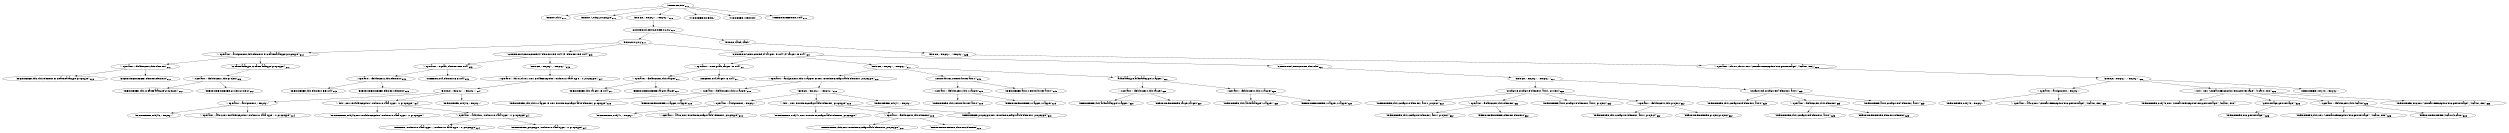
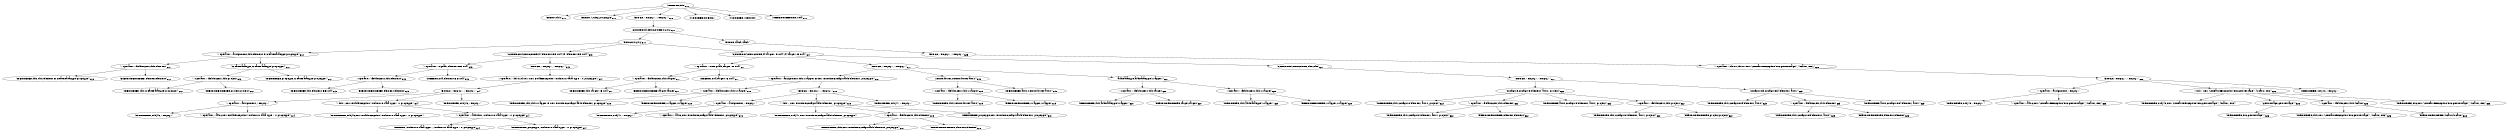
none -> (298, 79)
